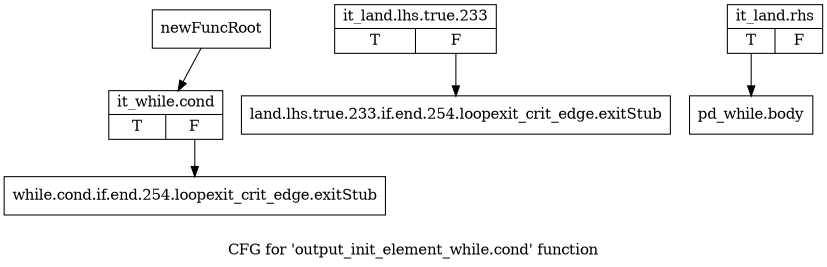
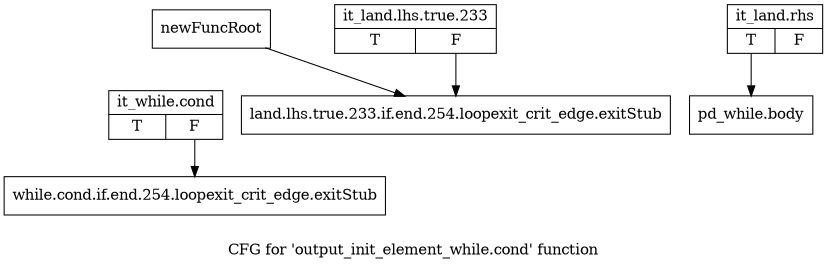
(192, 65) -> (330, 70)
